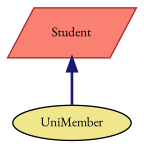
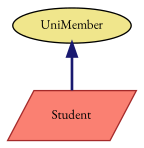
(72, 88) -> (72, 74)
